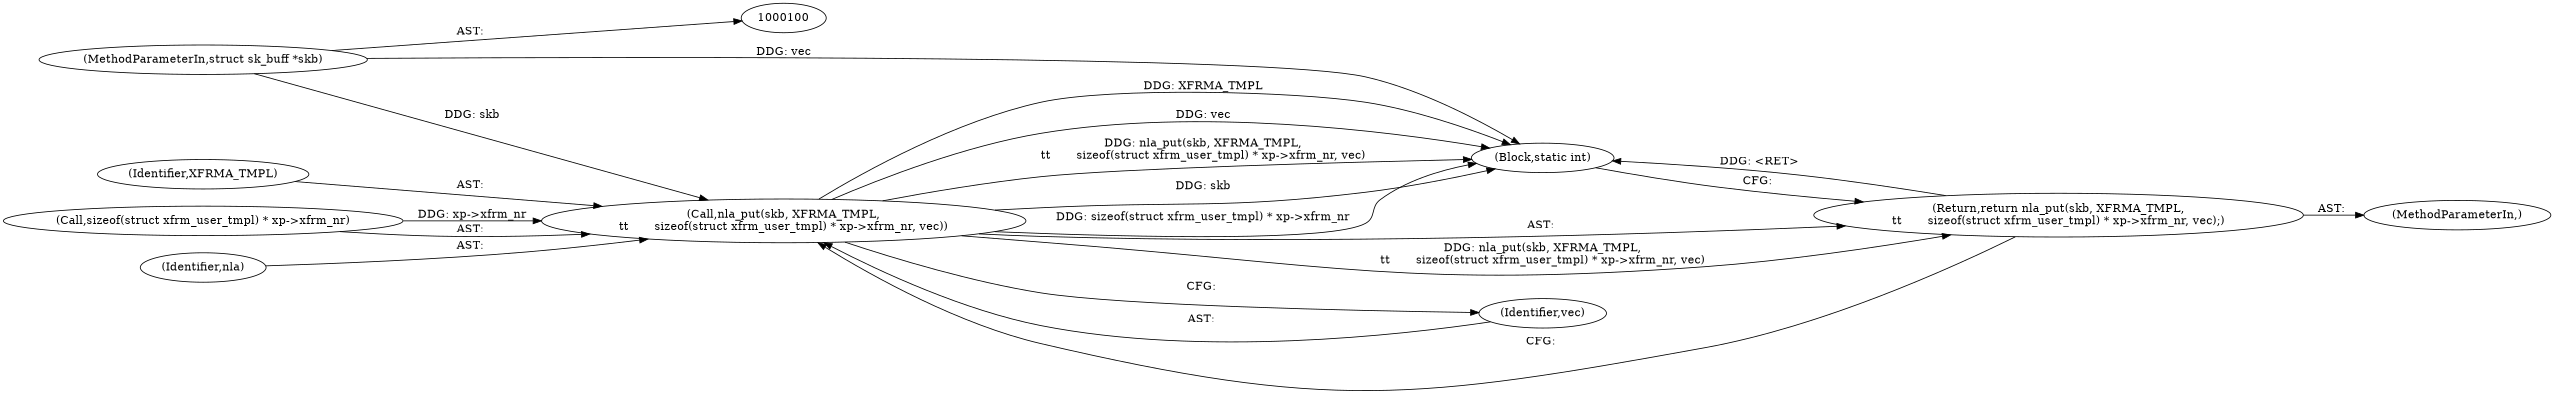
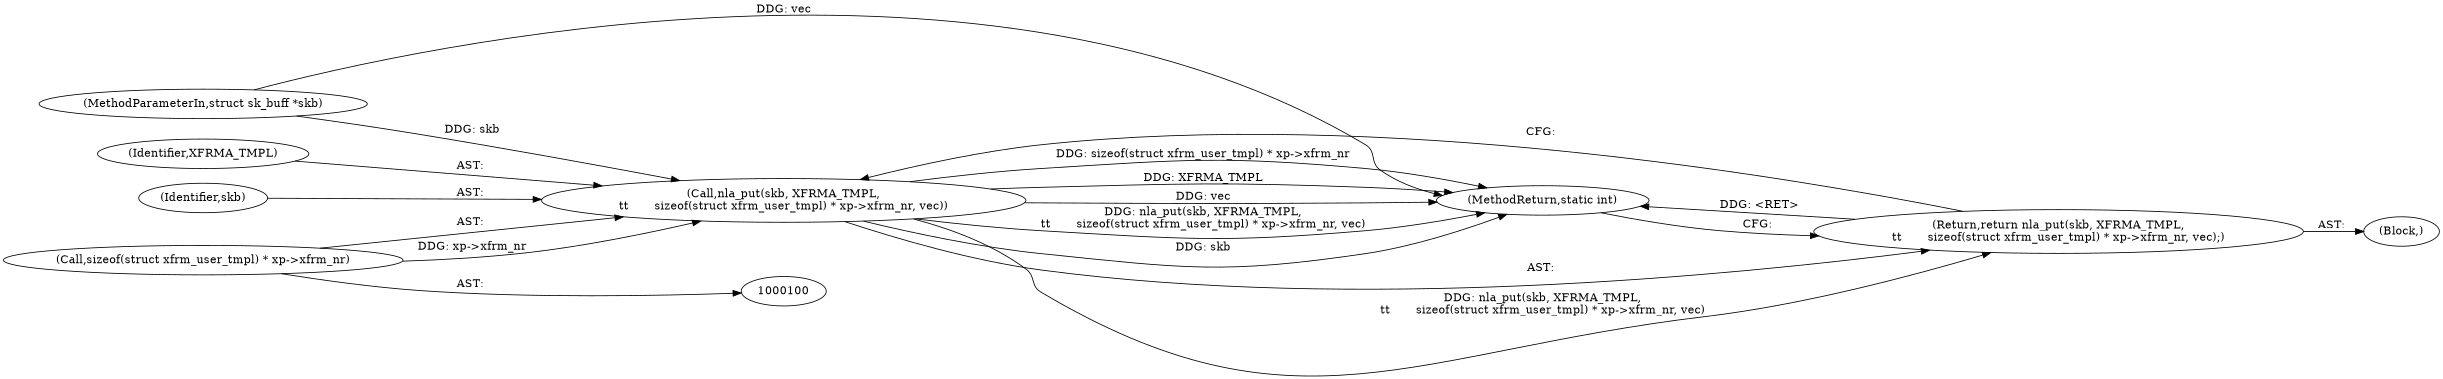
(533, 36) -> (507, 295)
(1543, 158) -> (1543, 200)
(2457, 215) -> (2402, 232)
(203, 268) -> (203, 198)
(1543, 313) -> none
